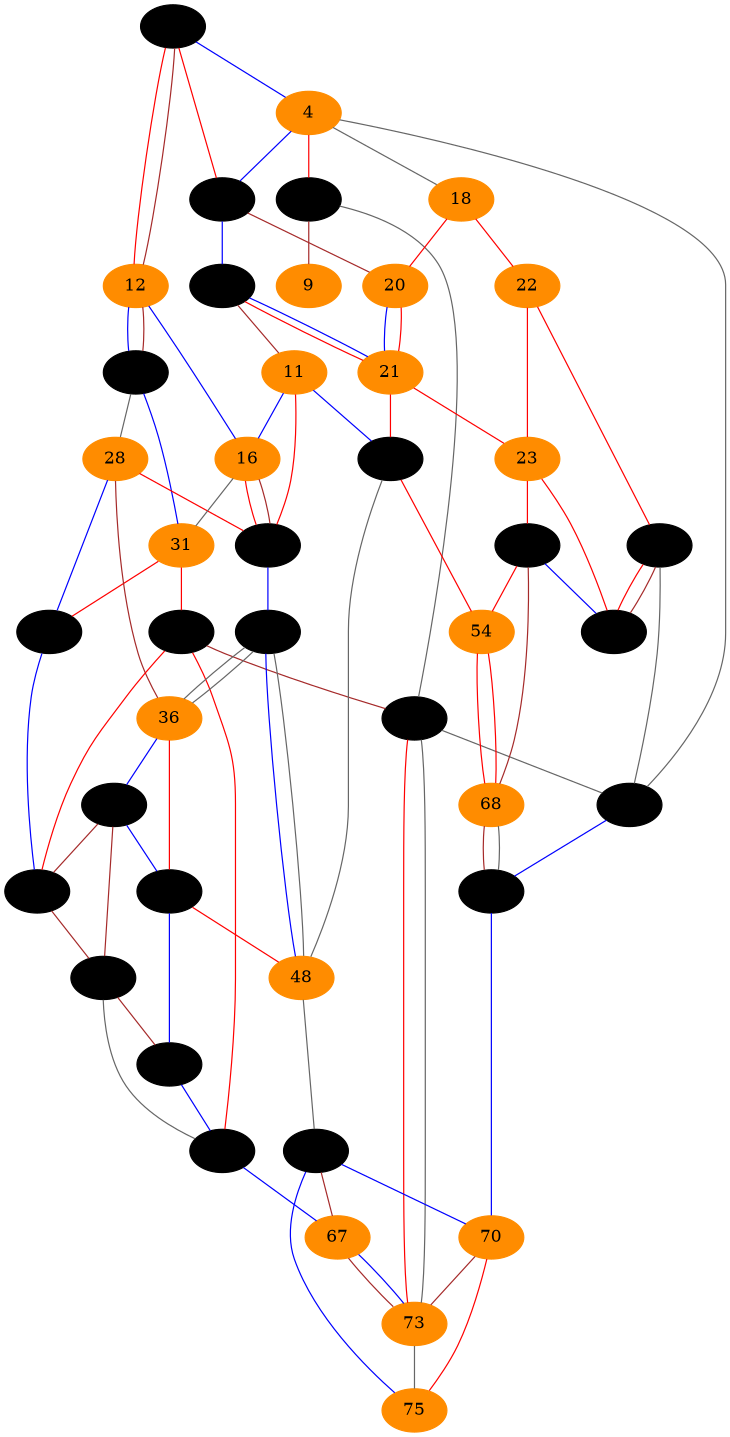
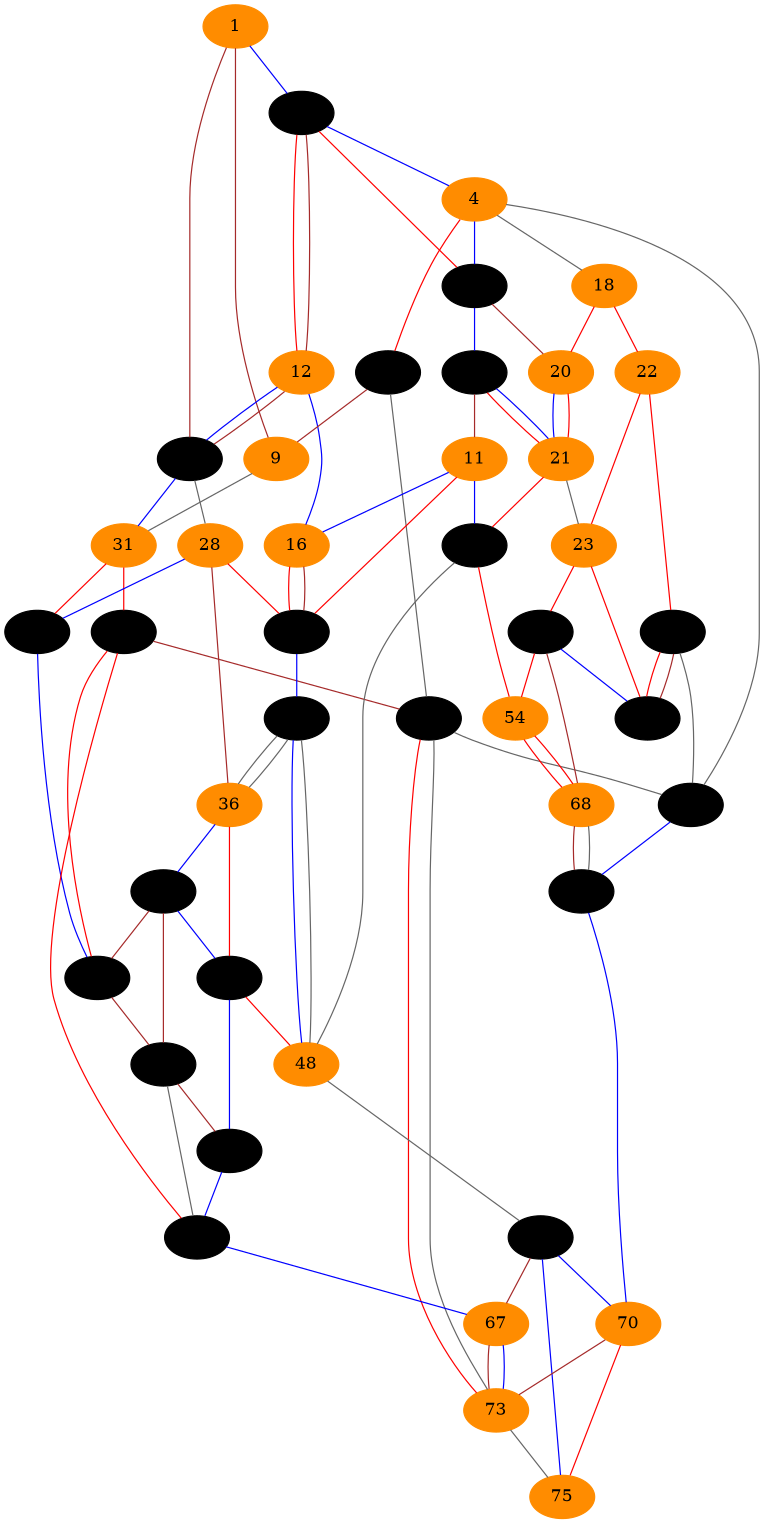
none -> (235, 26)
(463, 418) -> (572, 502)
(214, 502) -> (208, 498)
